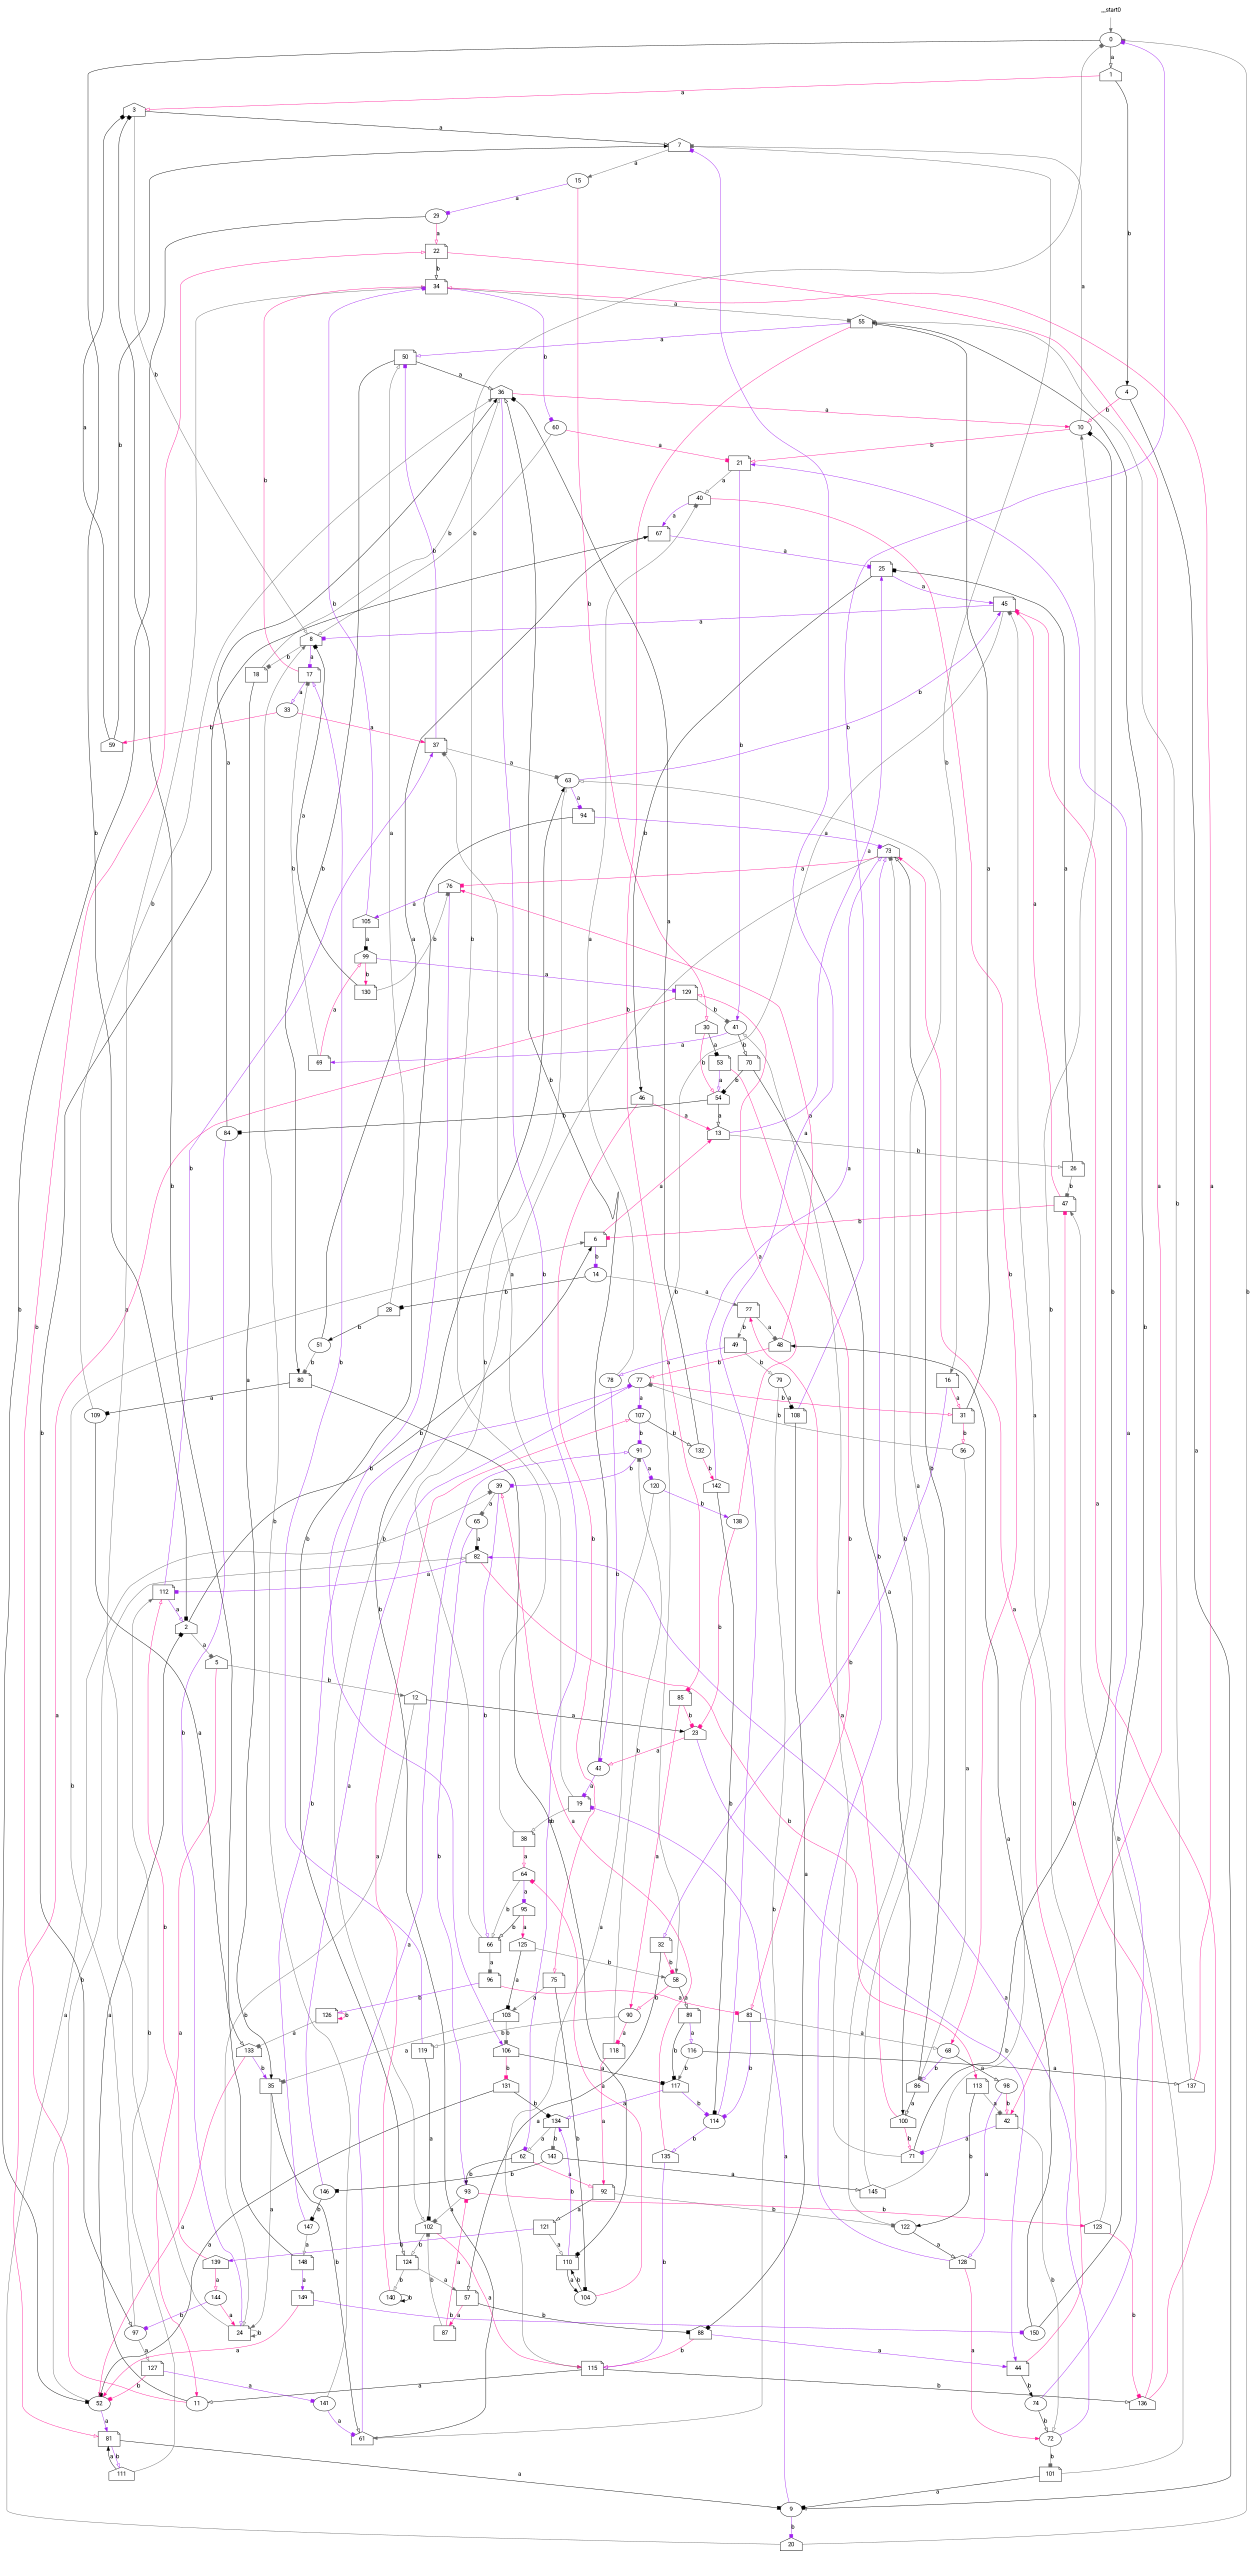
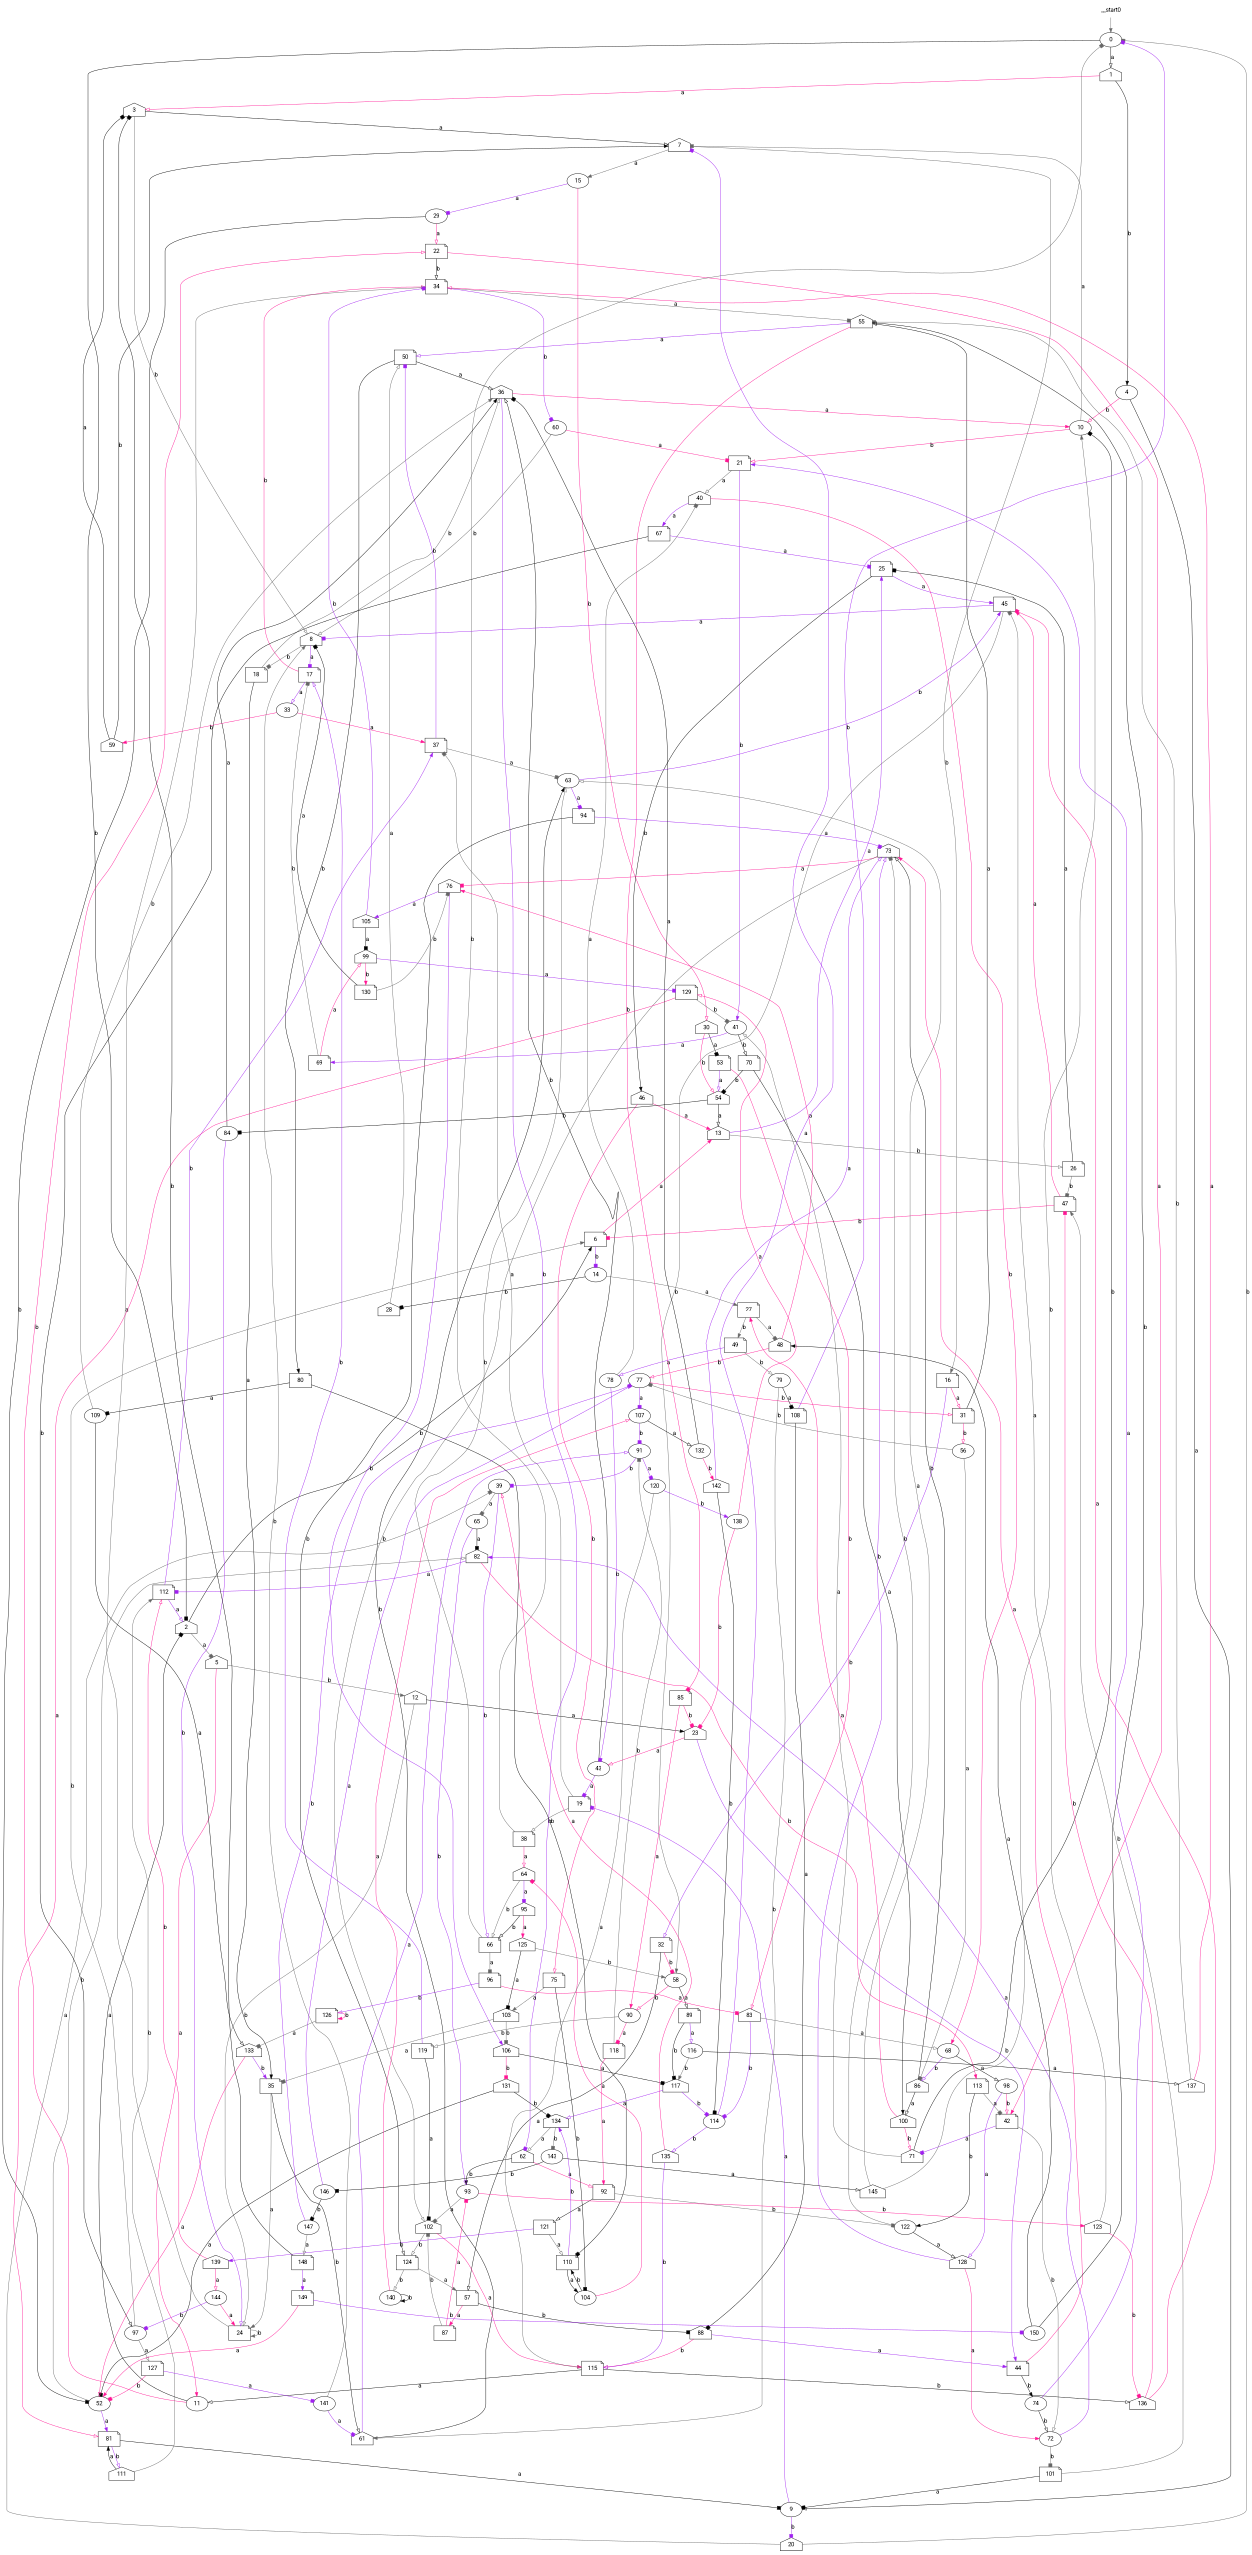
(320, 1345) -> none
(674, 1433) -> (674, 1433)
